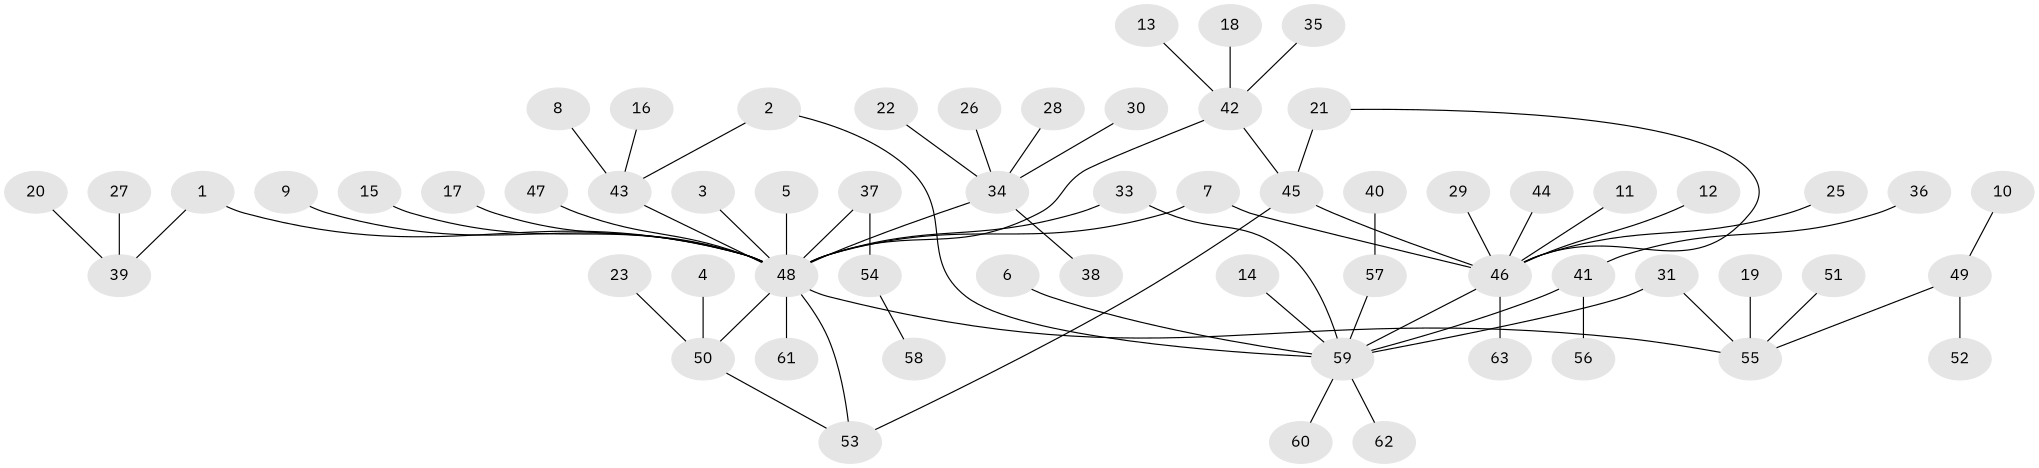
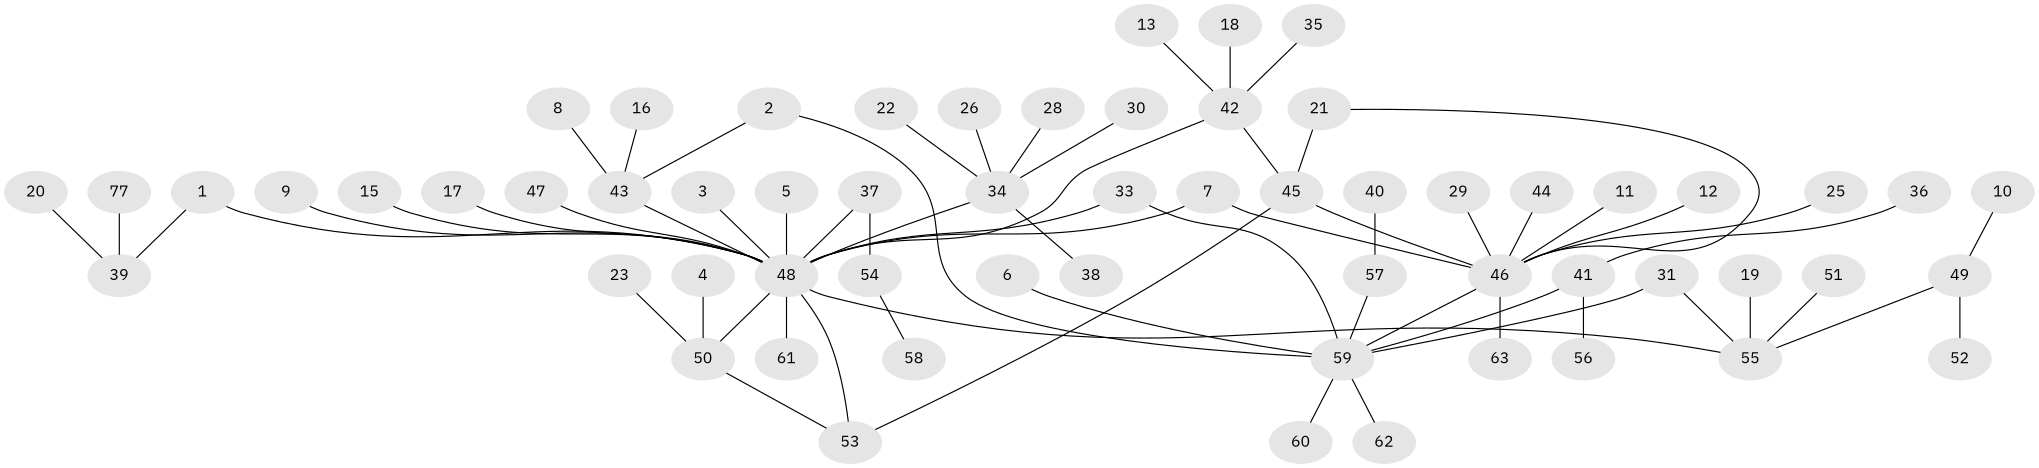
(119, 192) -> (119, 192)
(1248, 276) -> none
